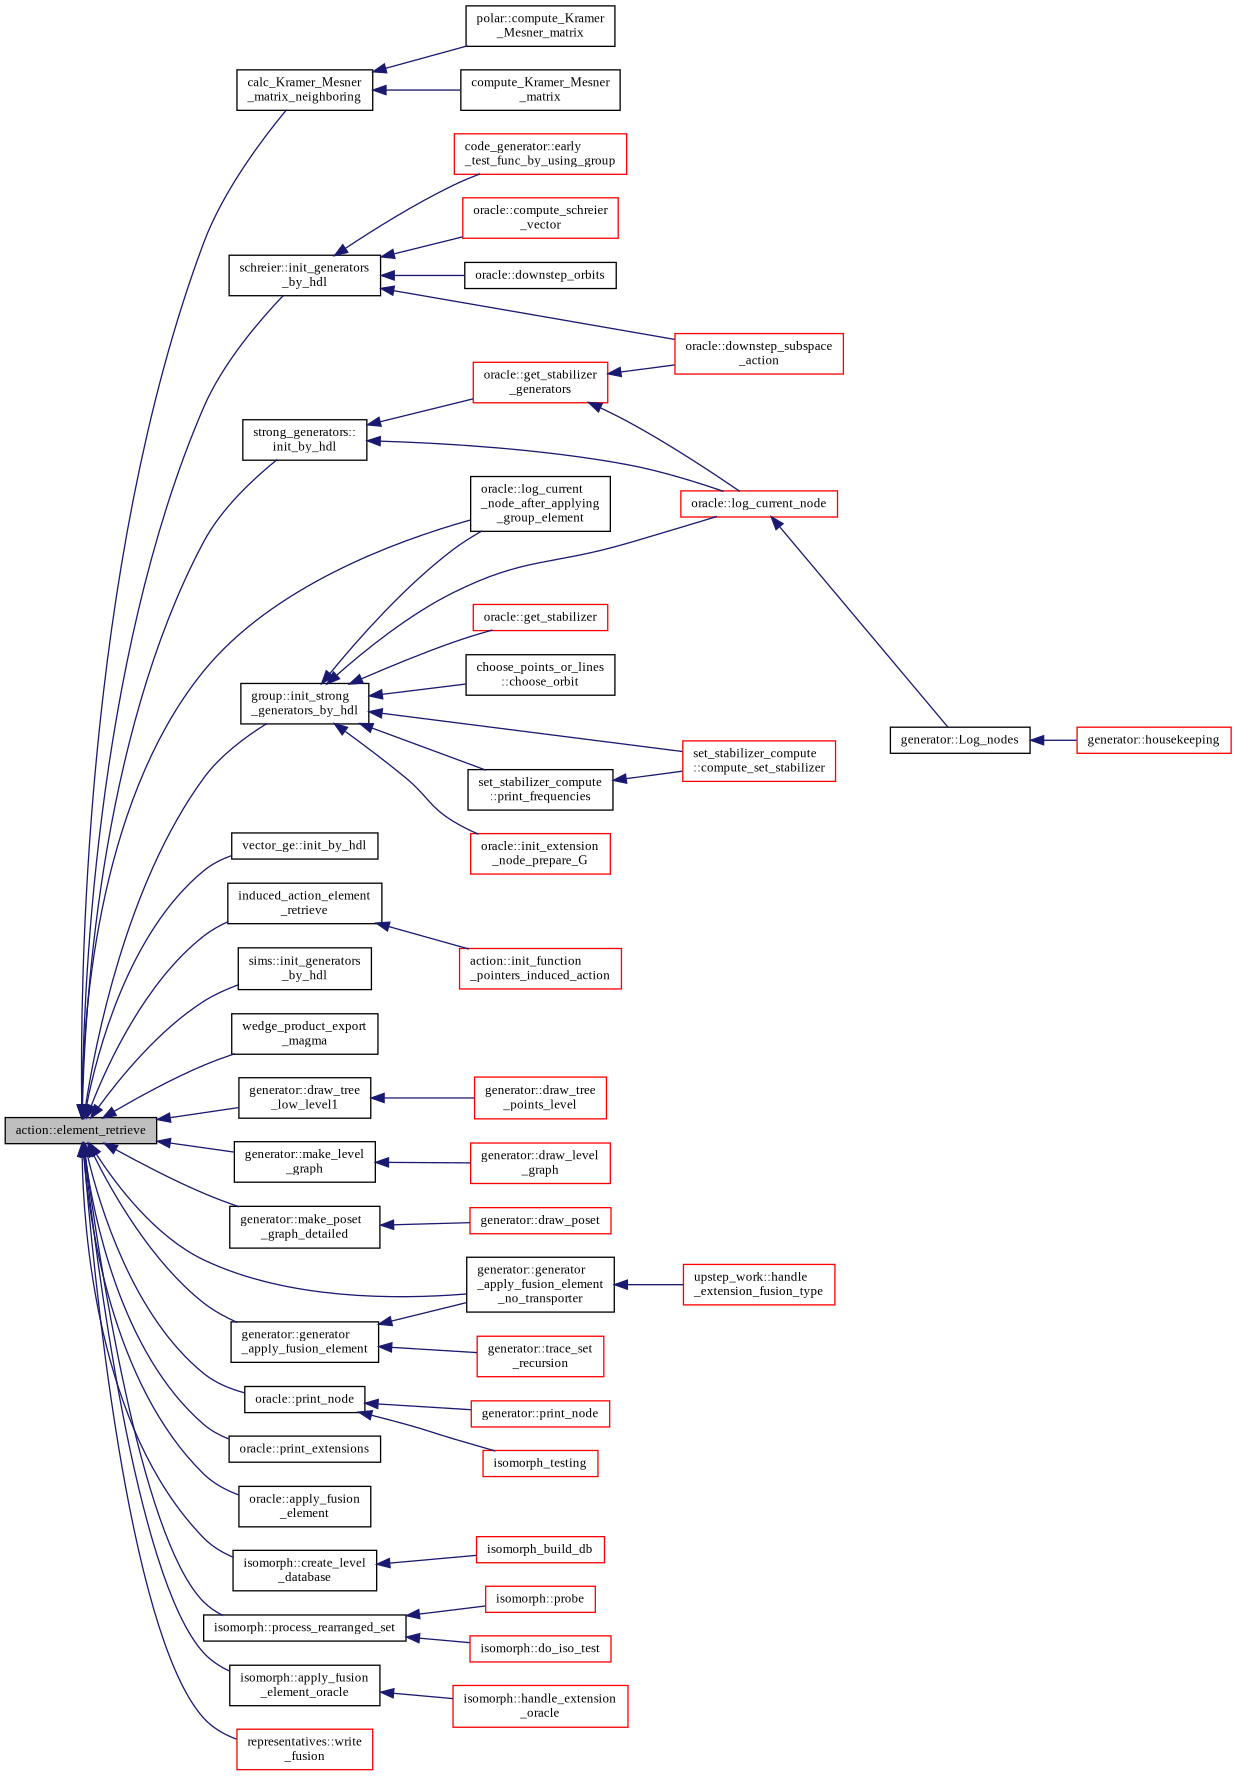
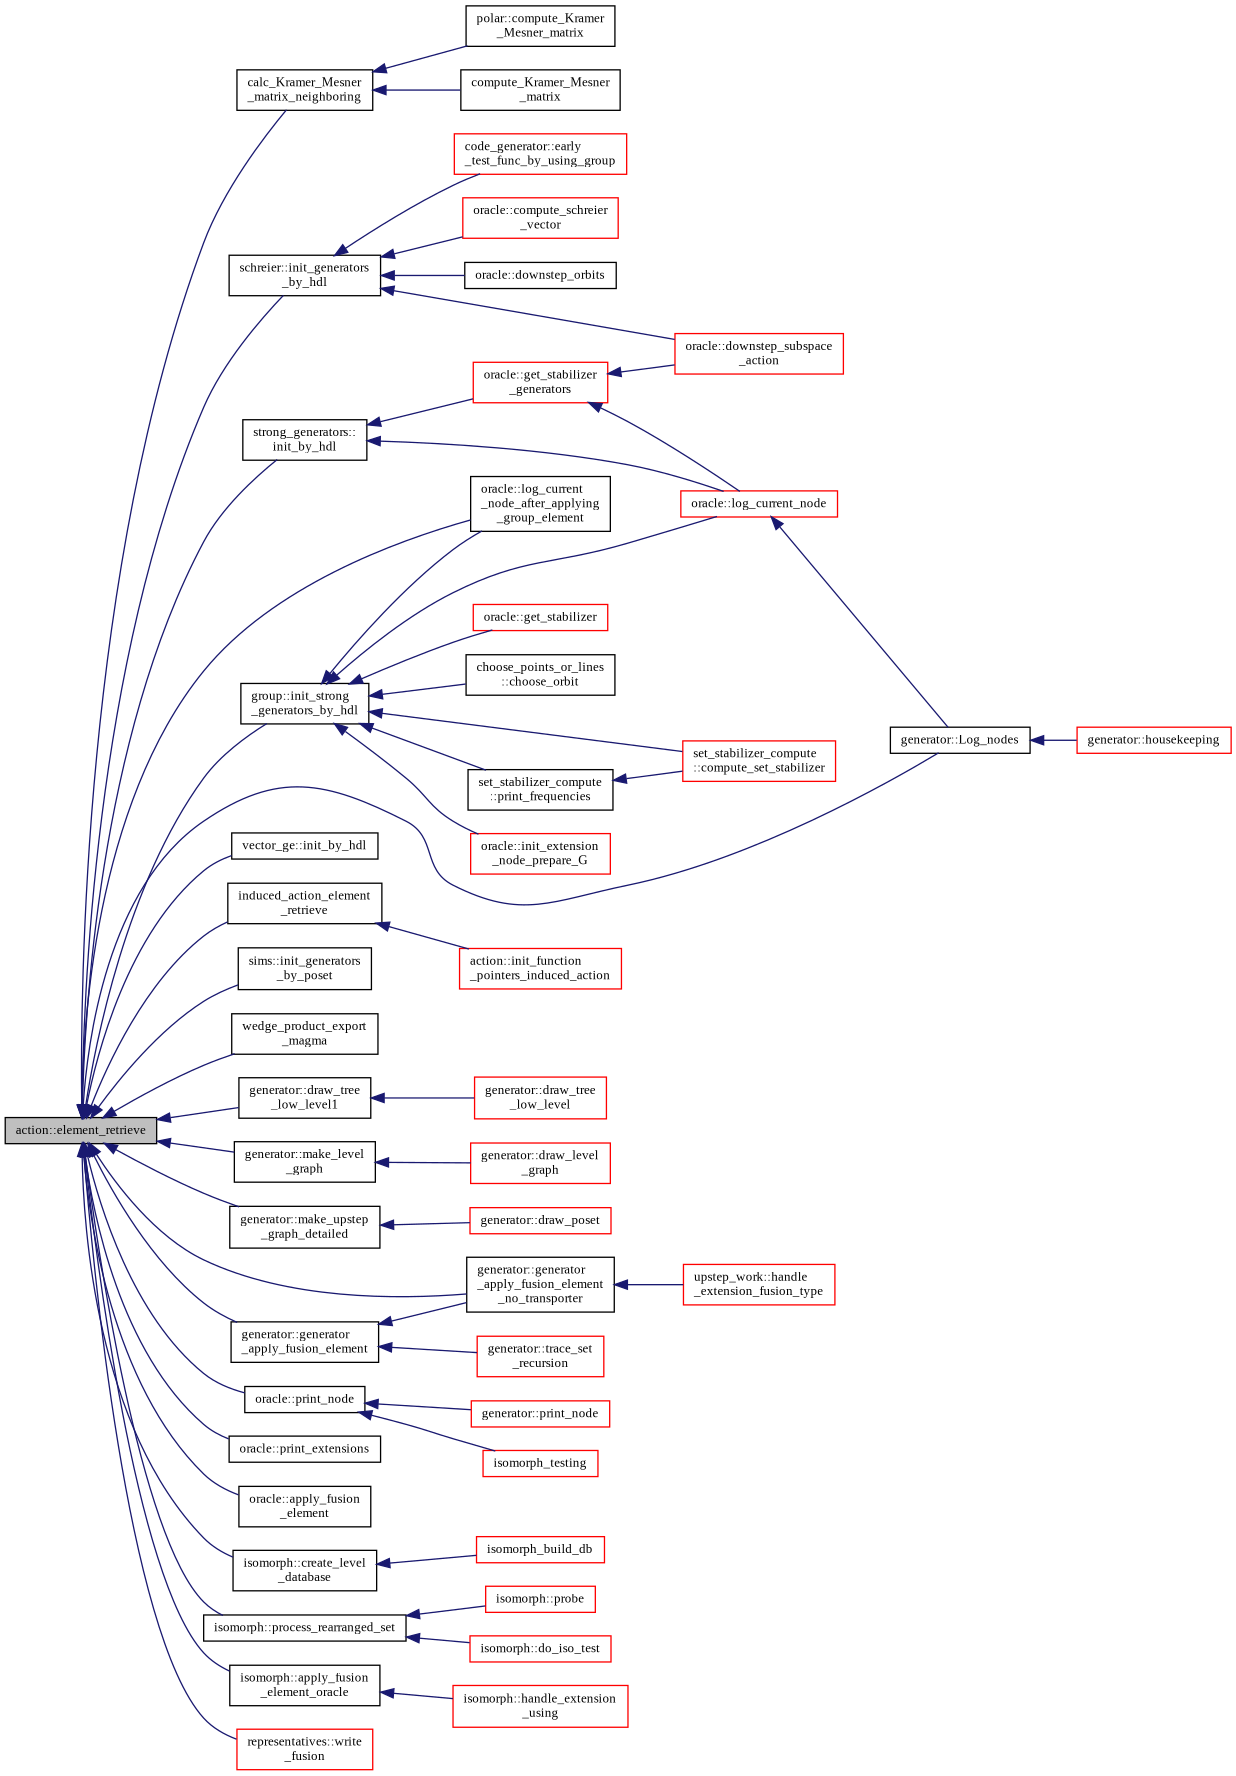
none -> (427, 846)
(305, 969) -> (305, 969)
(540, 1098) -> (540, 1098)
(305, 1227) -> (305, 1227)
(540, 1706) -> (540, 1706)
